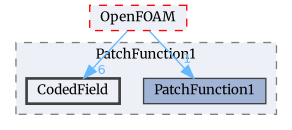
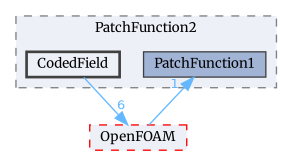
(109, 51) -> (101, 96)
(146, 55) -> (146, 29)
